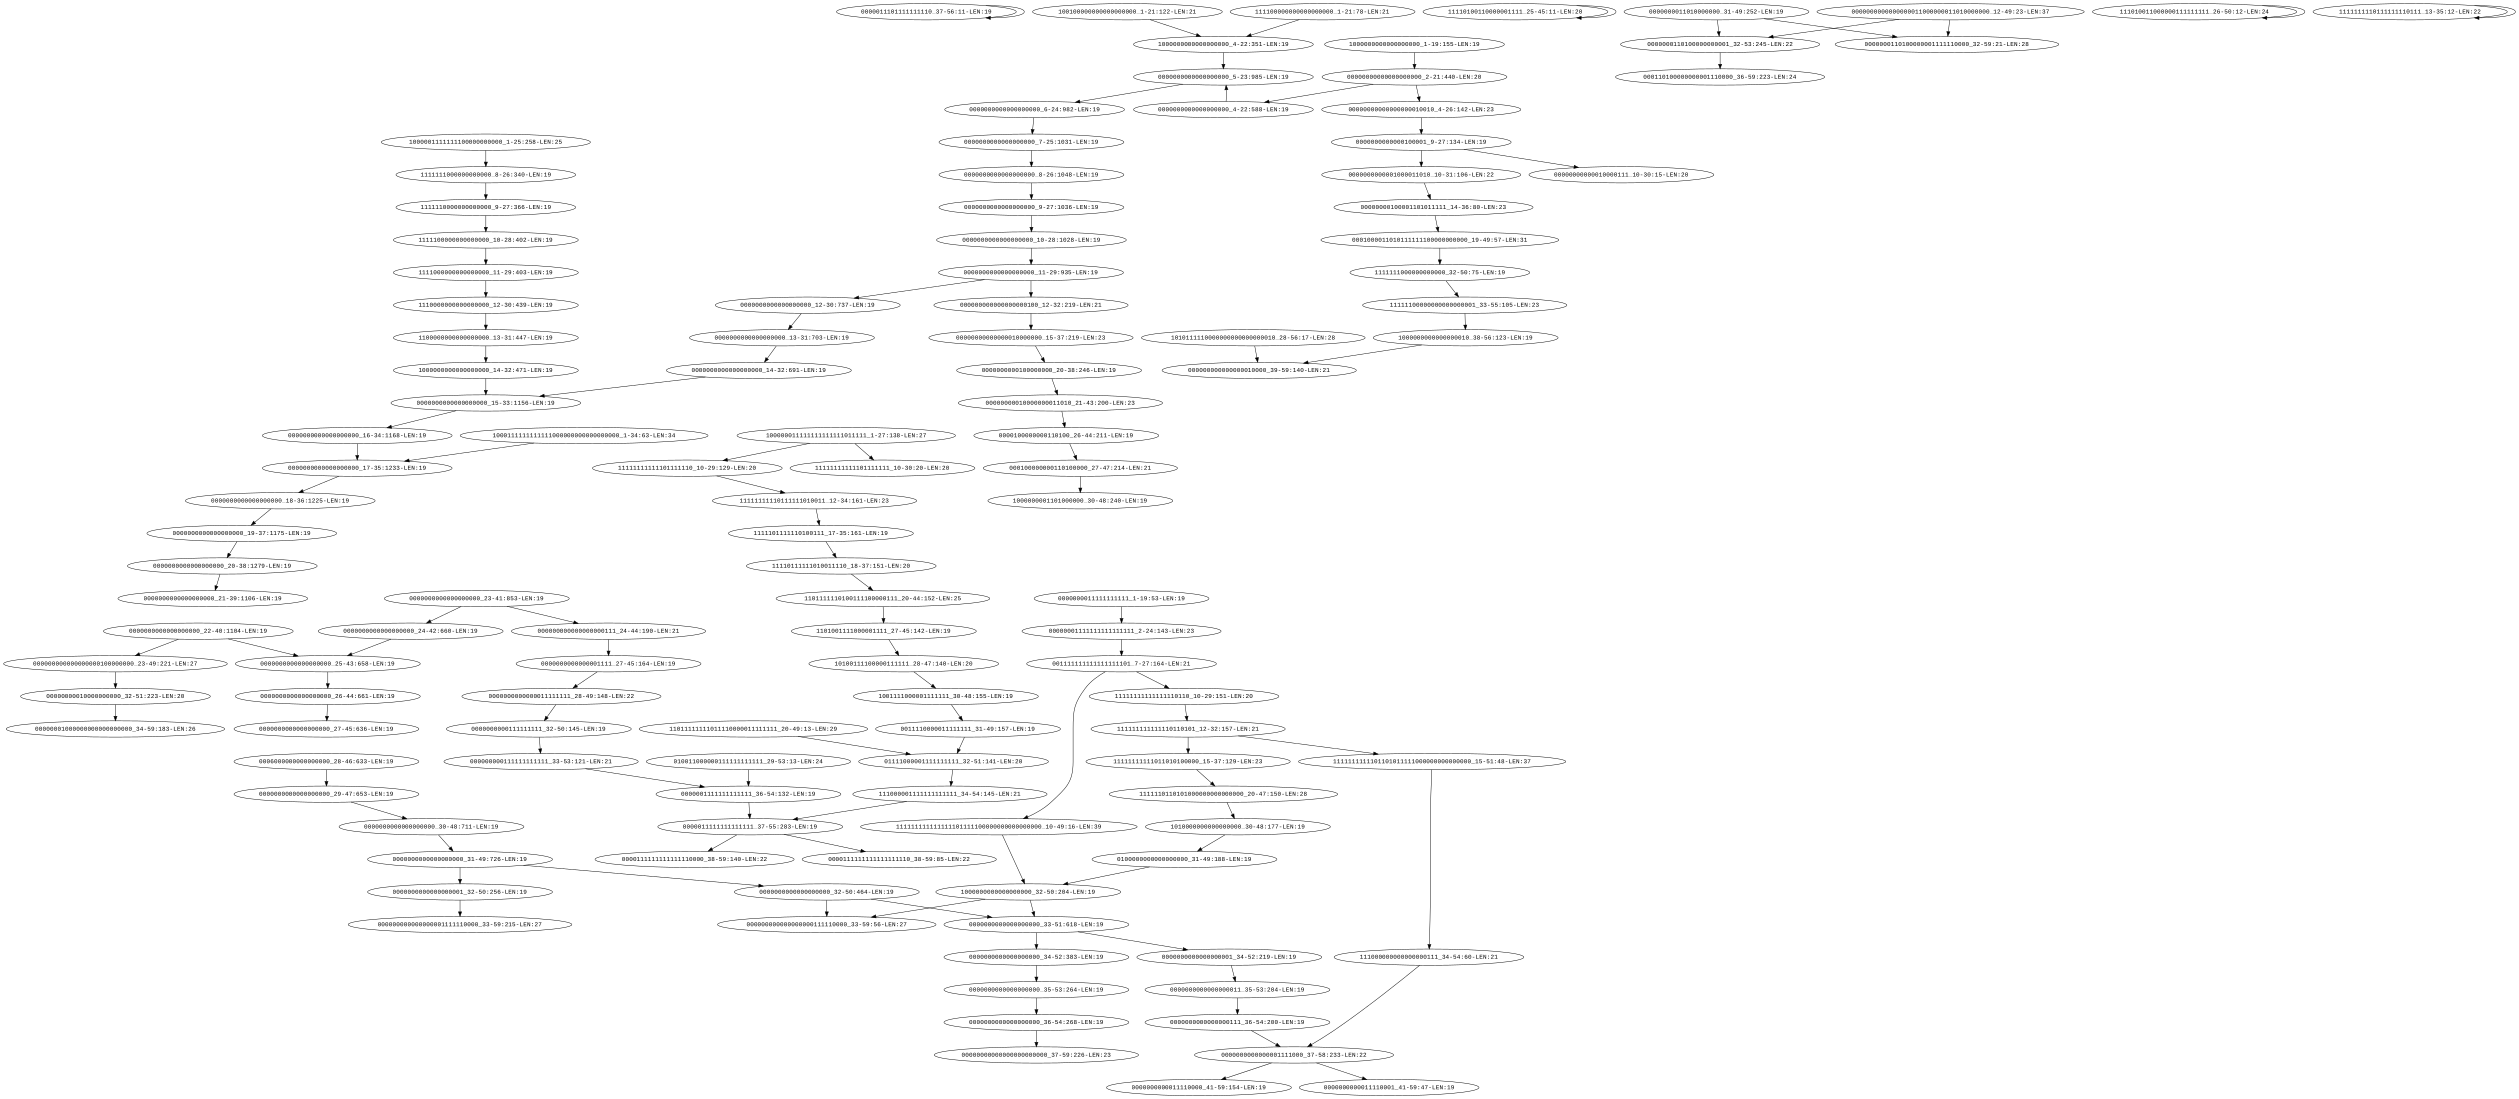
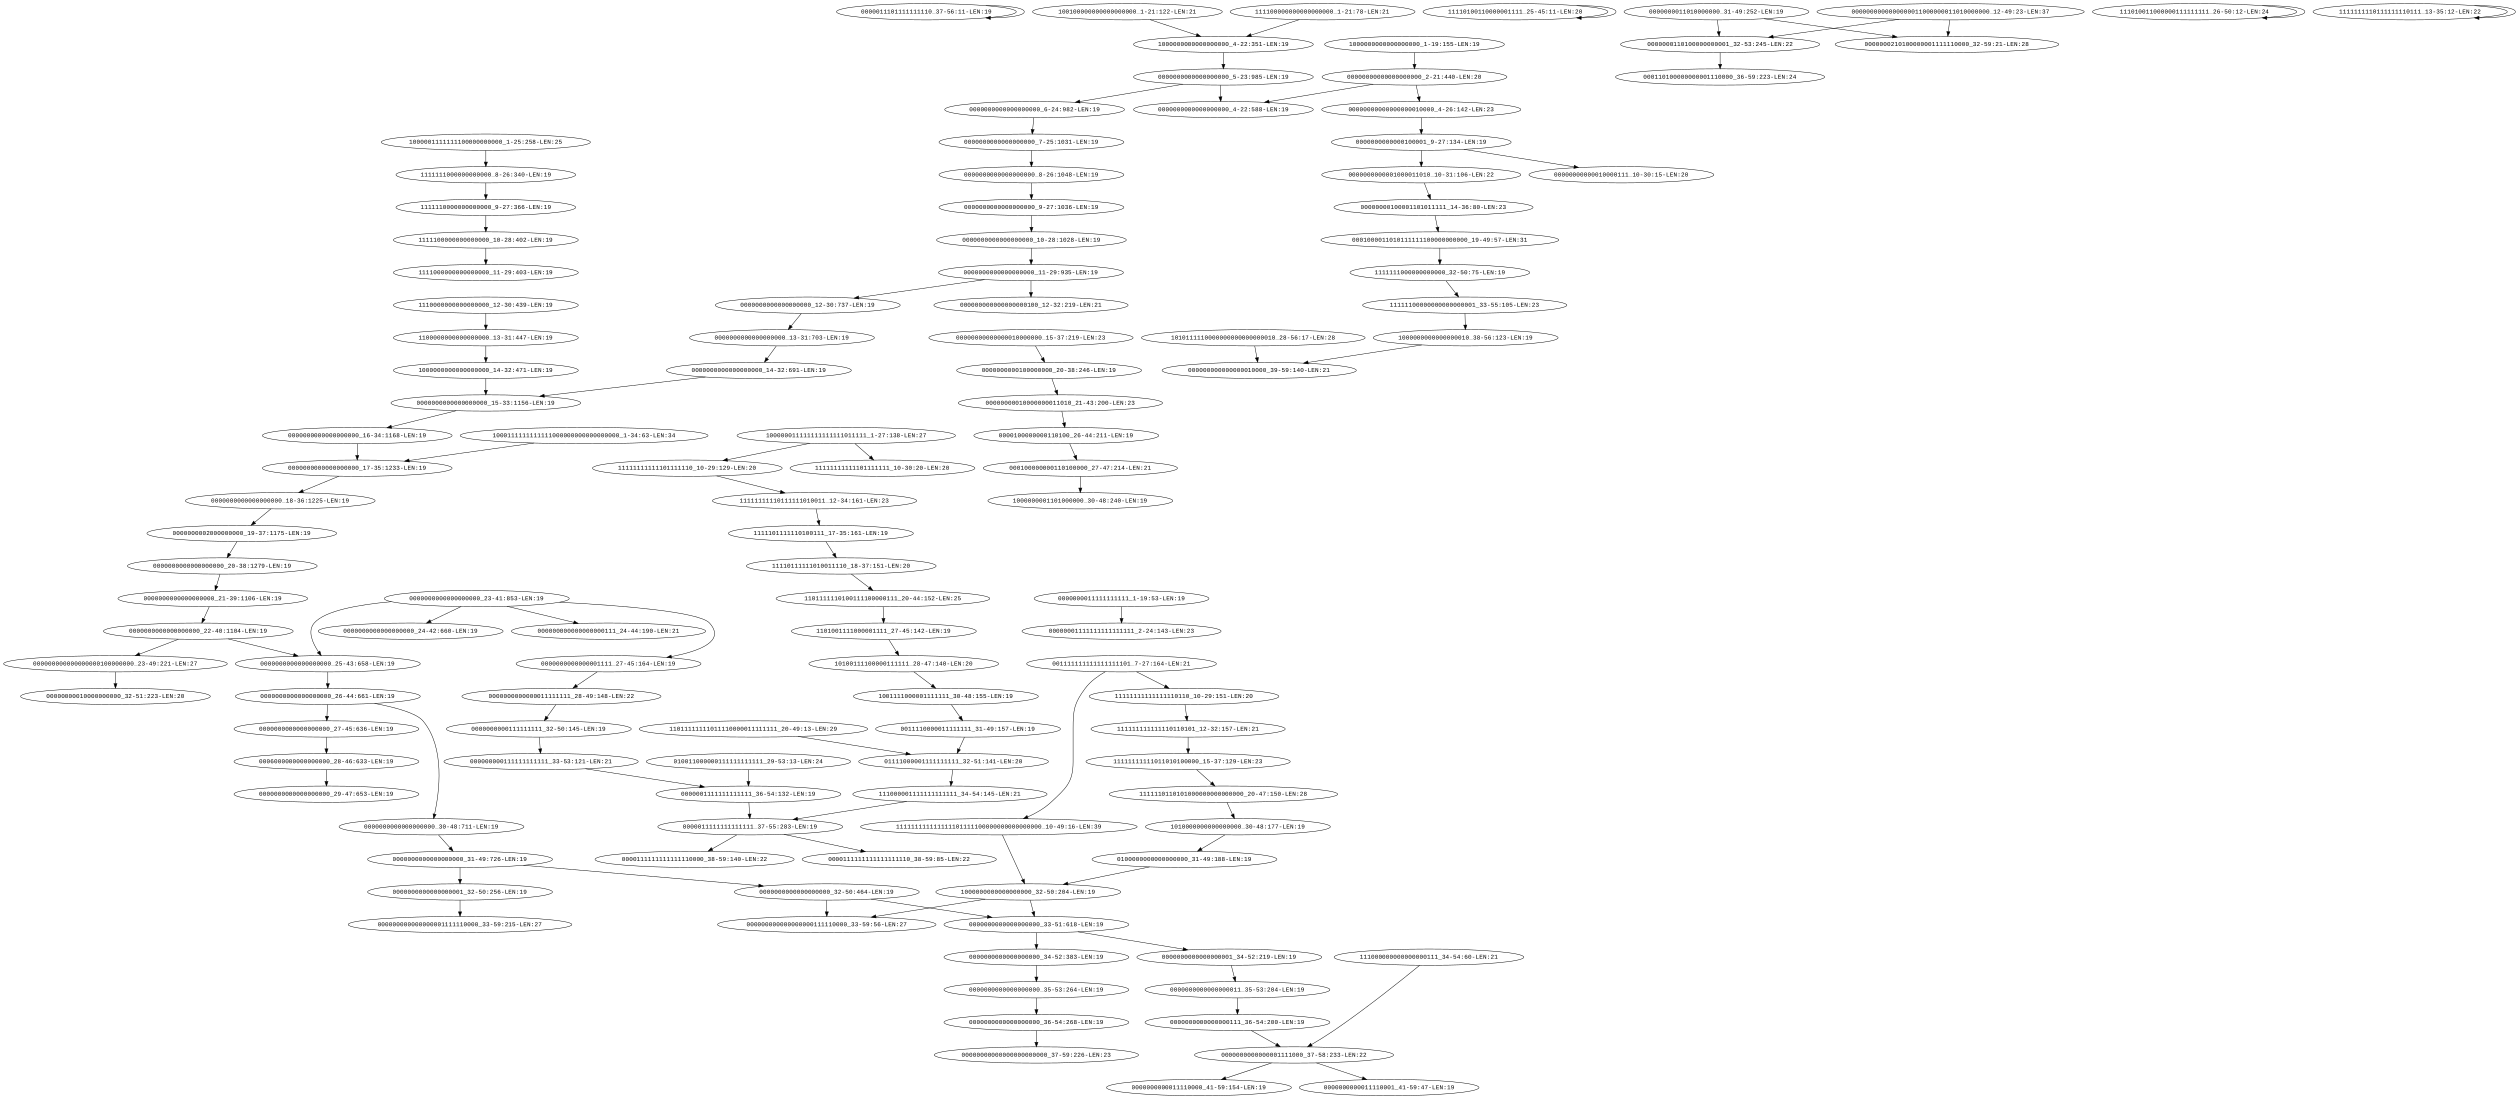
(1947, 44) -> (1947, 44)
(1226, 96) -> (1220, 91)
(1421, 110) -> (1421, 110)
(486, 287) -> none
(1031, 319) -> none
(242, 533) -> (242, 533)
none -> (206, 613)
(609, 645) -> (667, 611)
(1122, 645) -> none
(371, 647) -> (336, 611)
(115, 729) -> none
none -> (326, 743)
(1432, 762) -> none
(377, 810) -> (434, 741)
